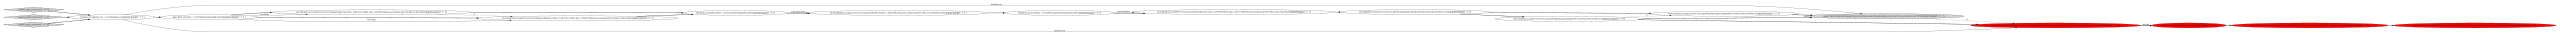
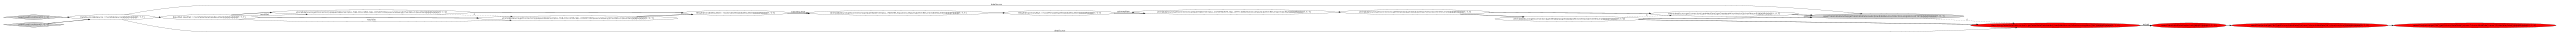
(34, 10) -> none
